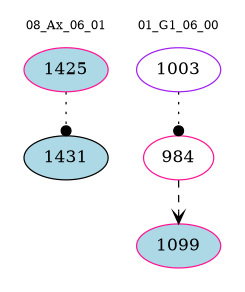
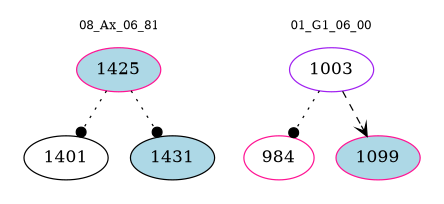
(66, 26) -> (119, 26)
none -> (66, 158)
(179, 196) -> (352, 108)
